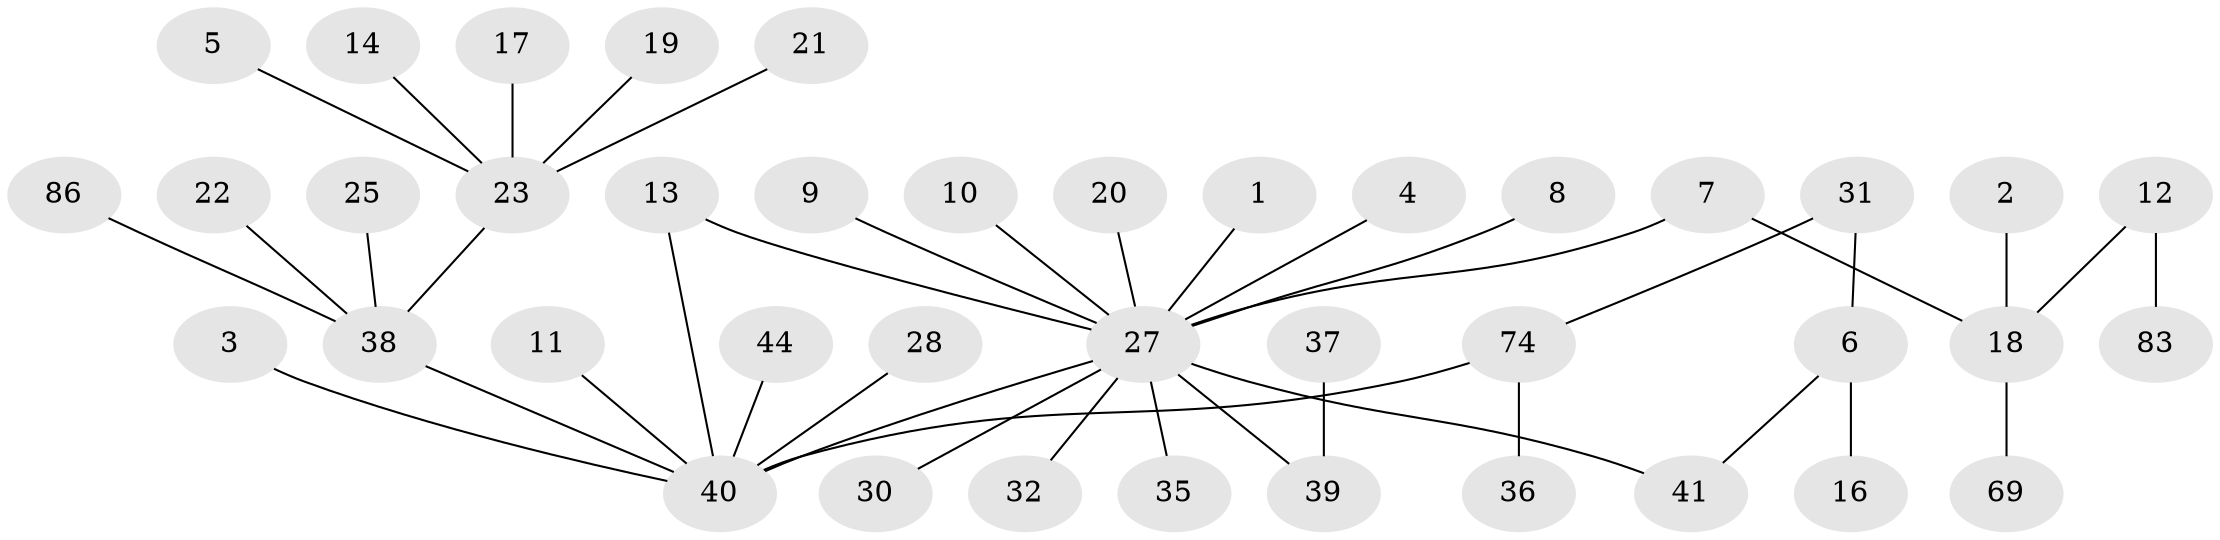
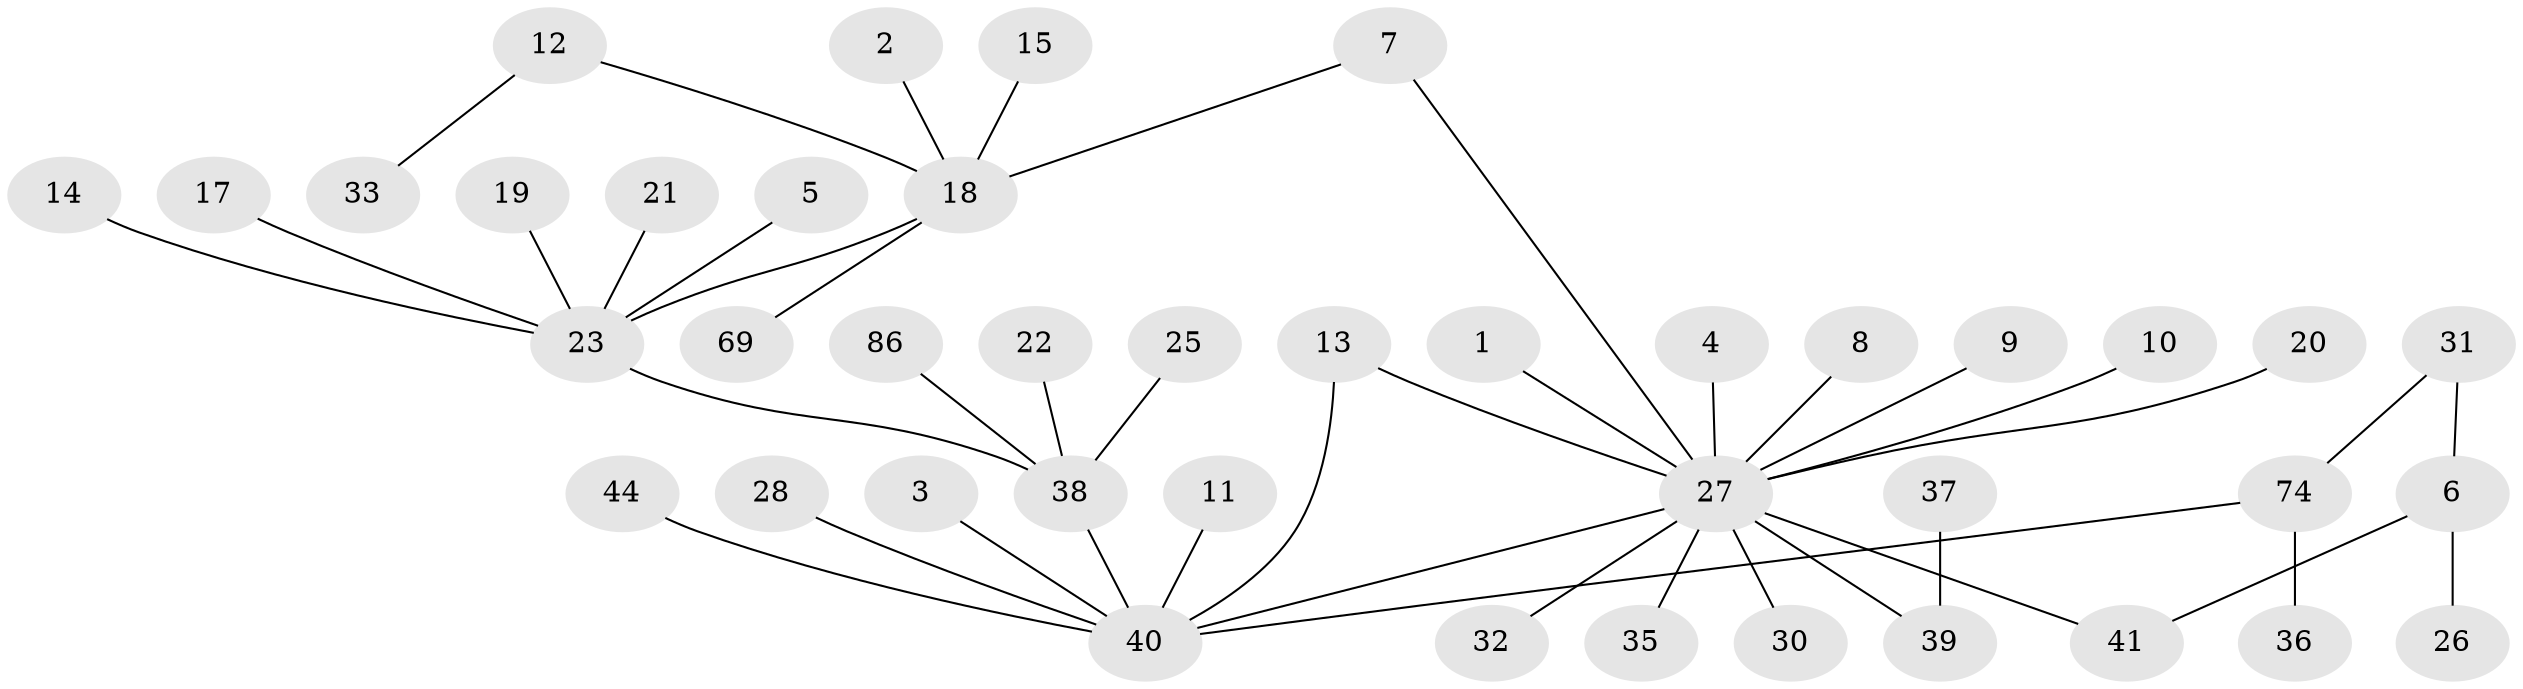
none -> (1035, 46)
none -> (774, 270)
(2156, 344) -> (363, 195)
(1851, 494) -> (2453, 643)
